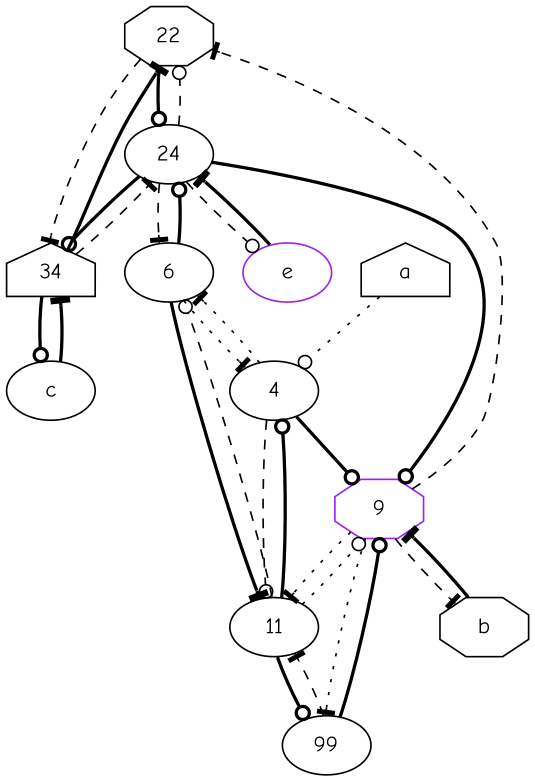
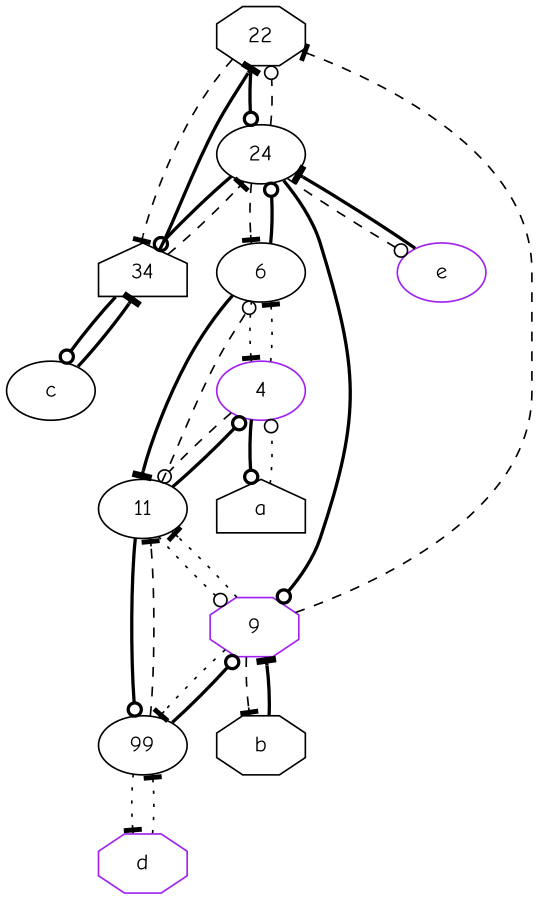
(274, 391) -> (261, 391)
(322, 444) -> (250, 445)
none -> (143, 864)
